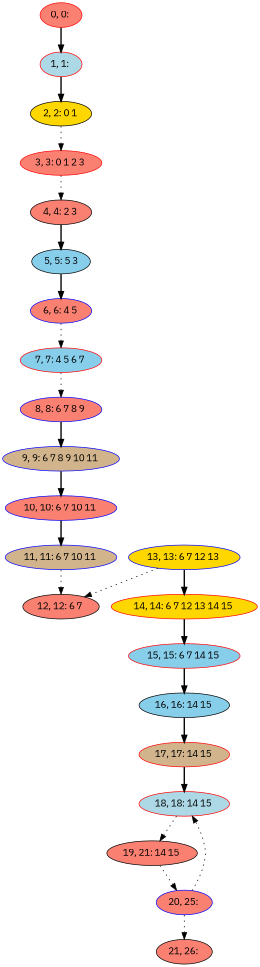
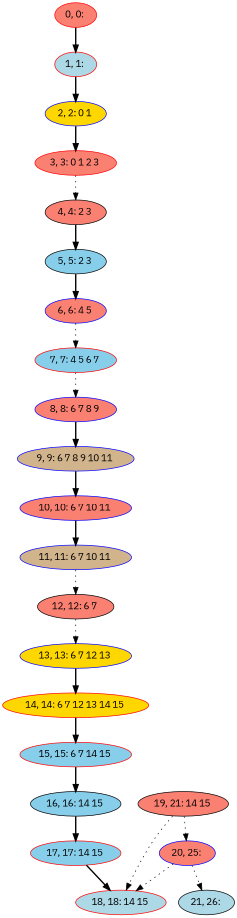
(61, 114) -> (76, 114)
(61, 135) -> (76, 135)
(61, 262) -> (76, 262)
(124, 581) -> (76, 628)
(184, 755) -> (76, 853)
(170, 826) -> (148, 848)
(184, 952) -> (207, 902)
